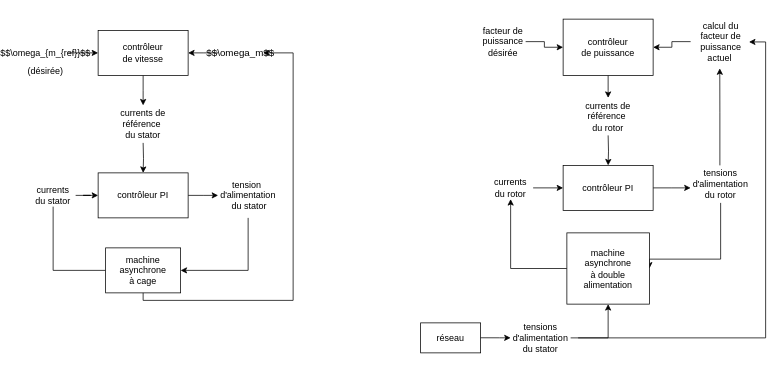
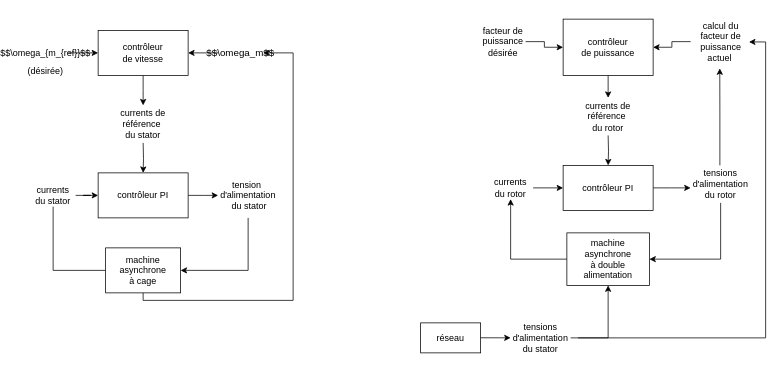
(608, 269) -> (608, 259)
